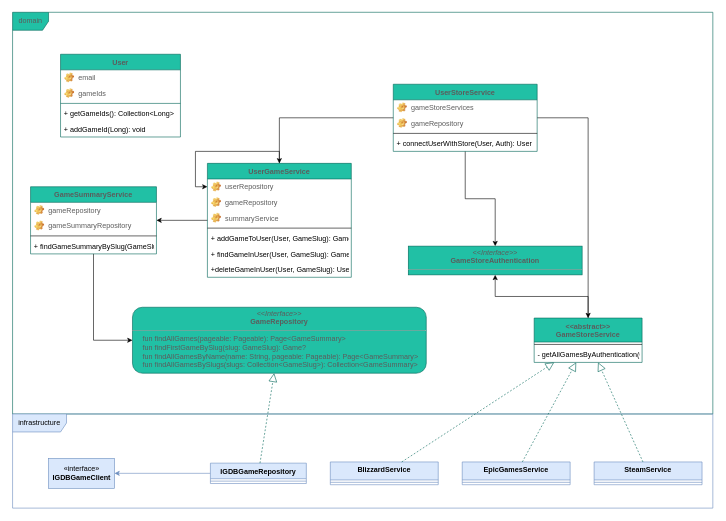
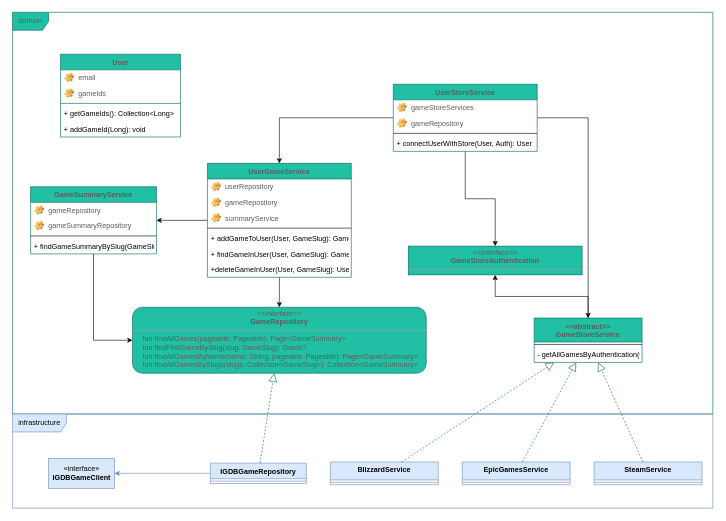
(215, 152) -> (279, 291)
